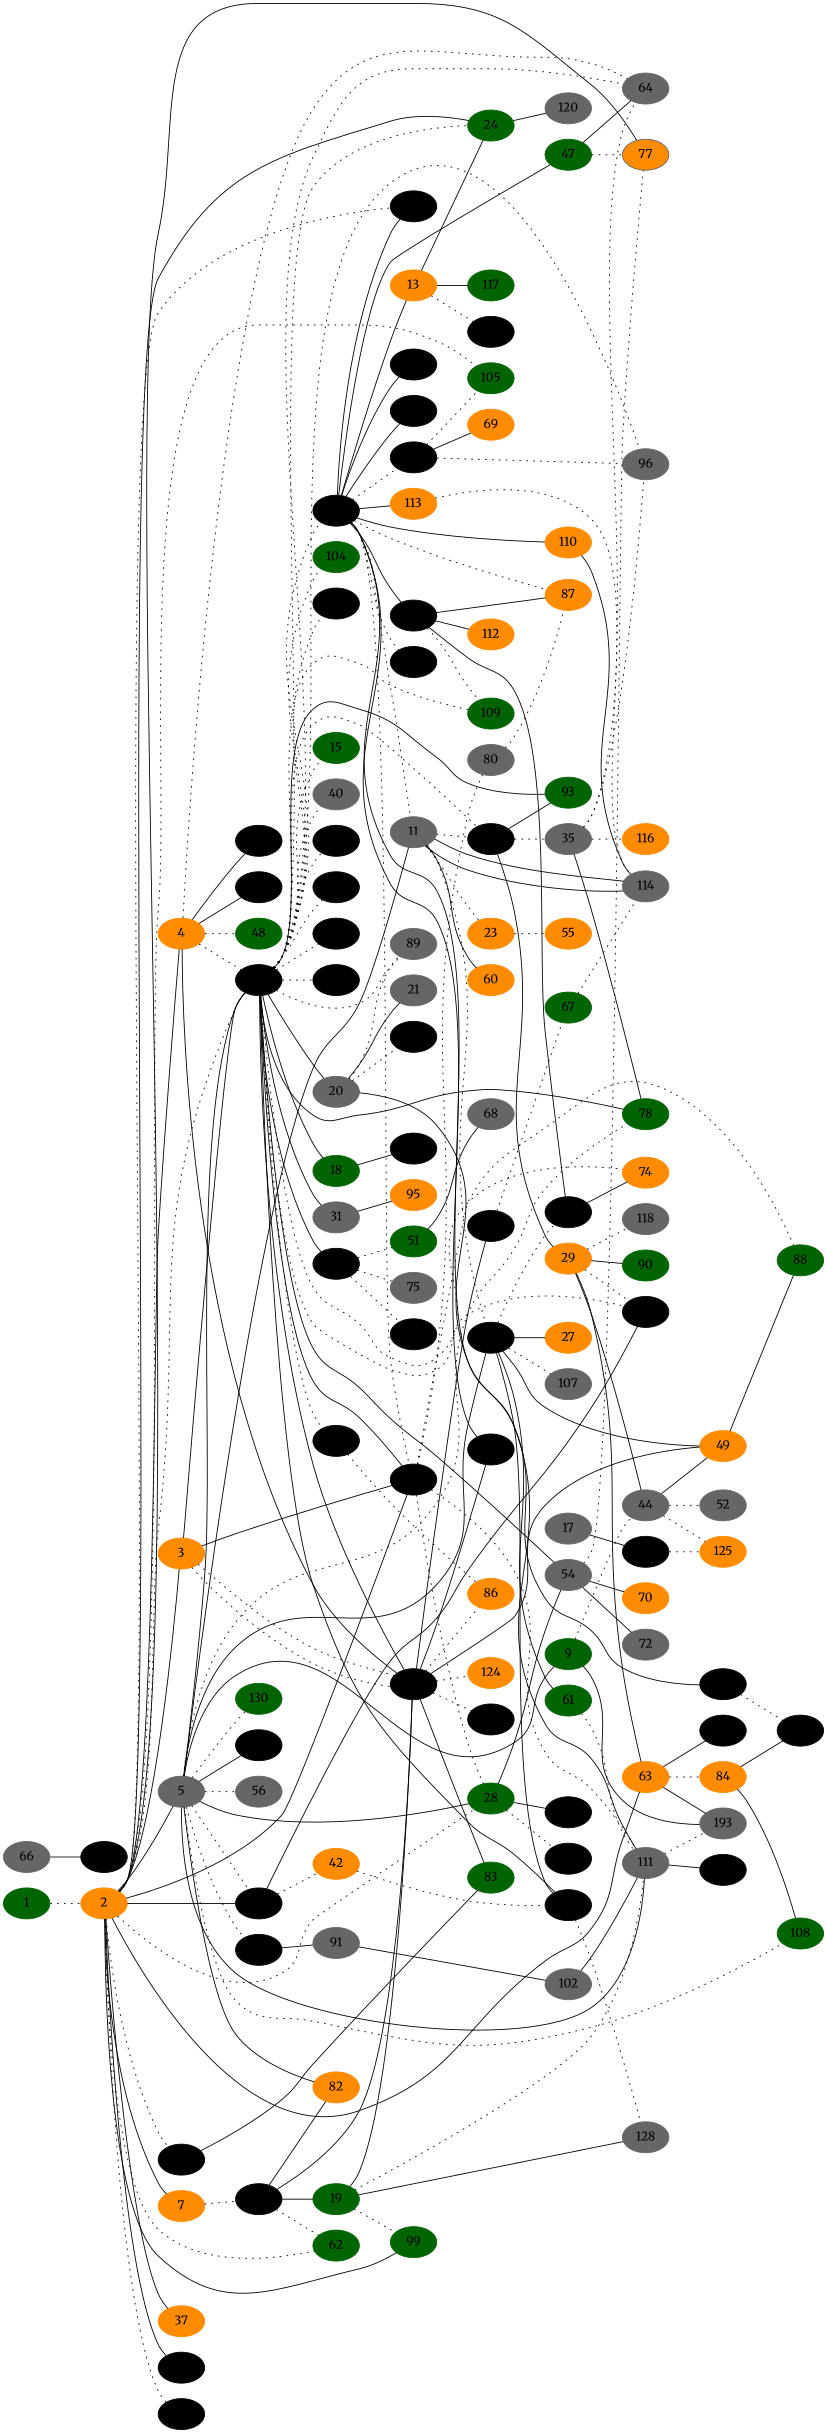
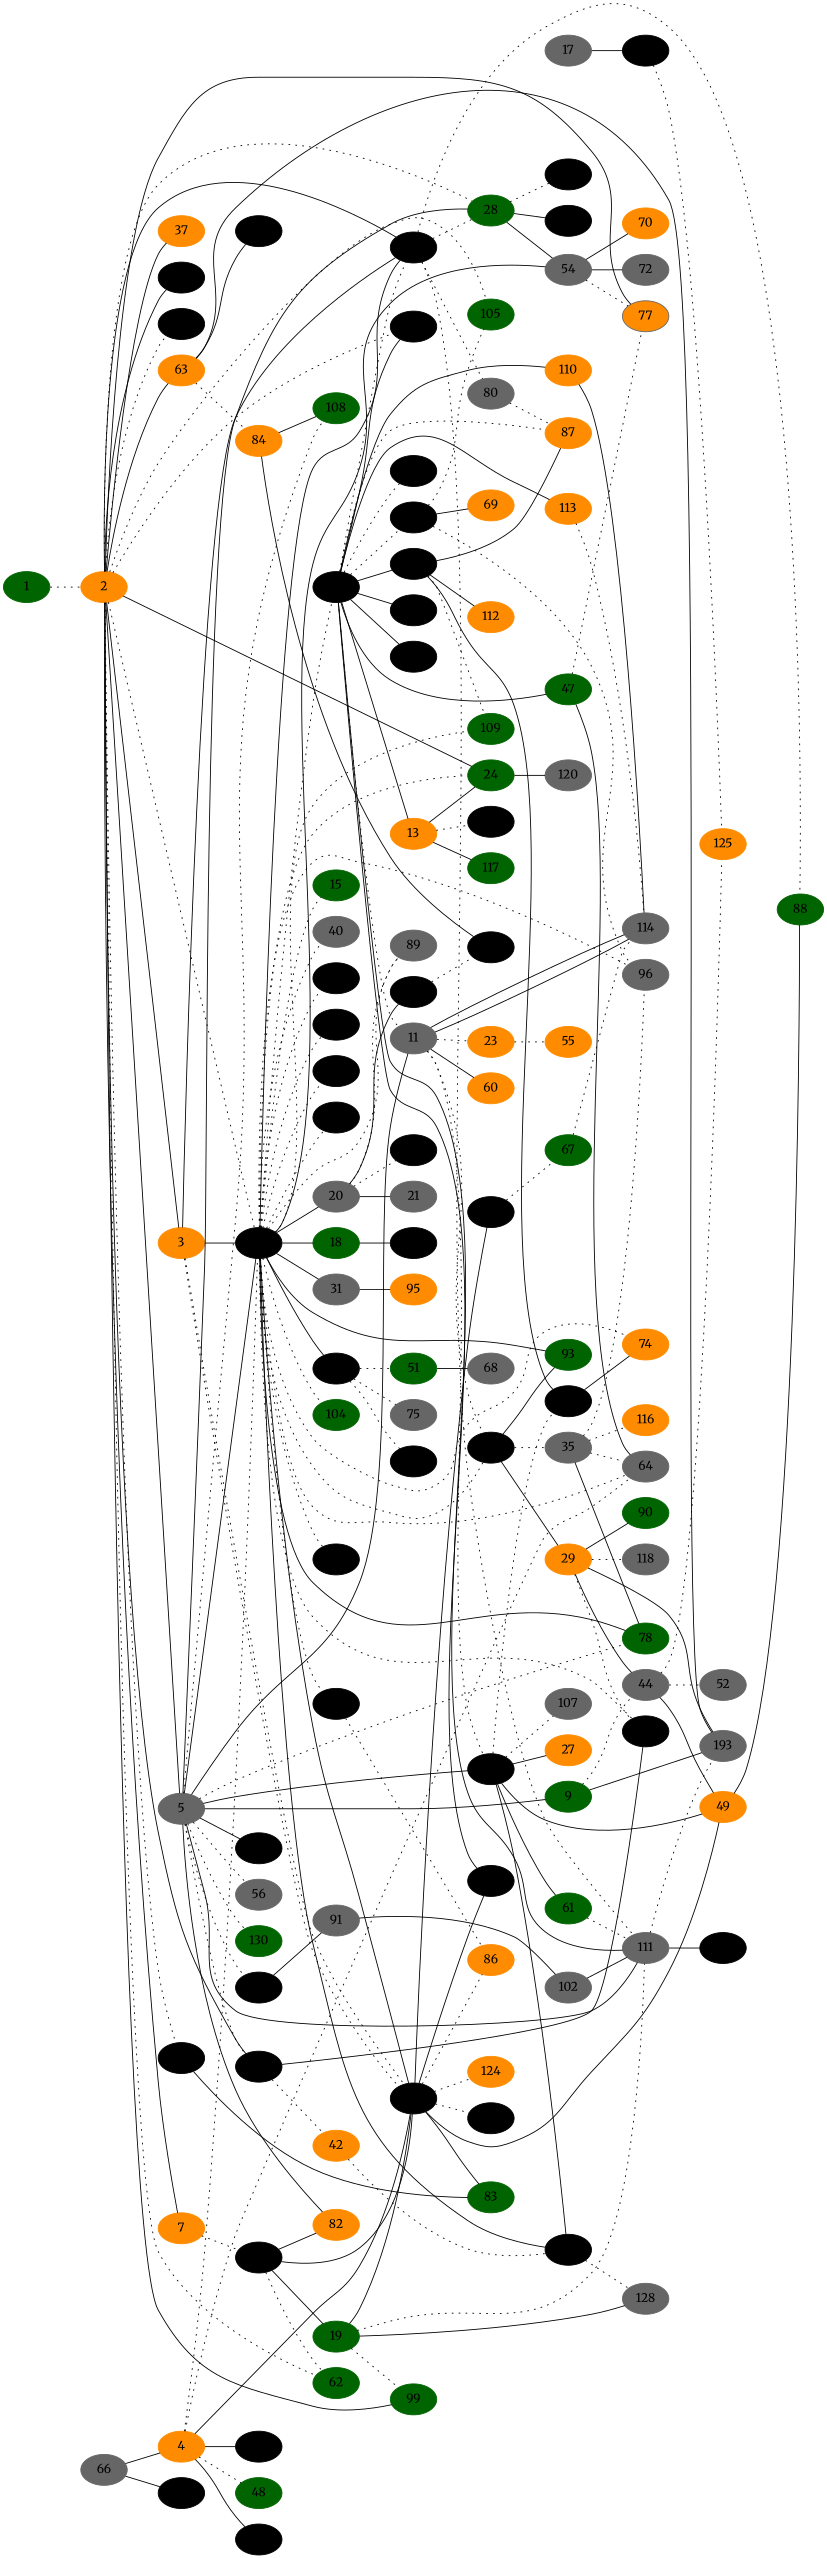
(161, 1185) -> (143, 2458)
(612, 1516) -> (672, 1619)
